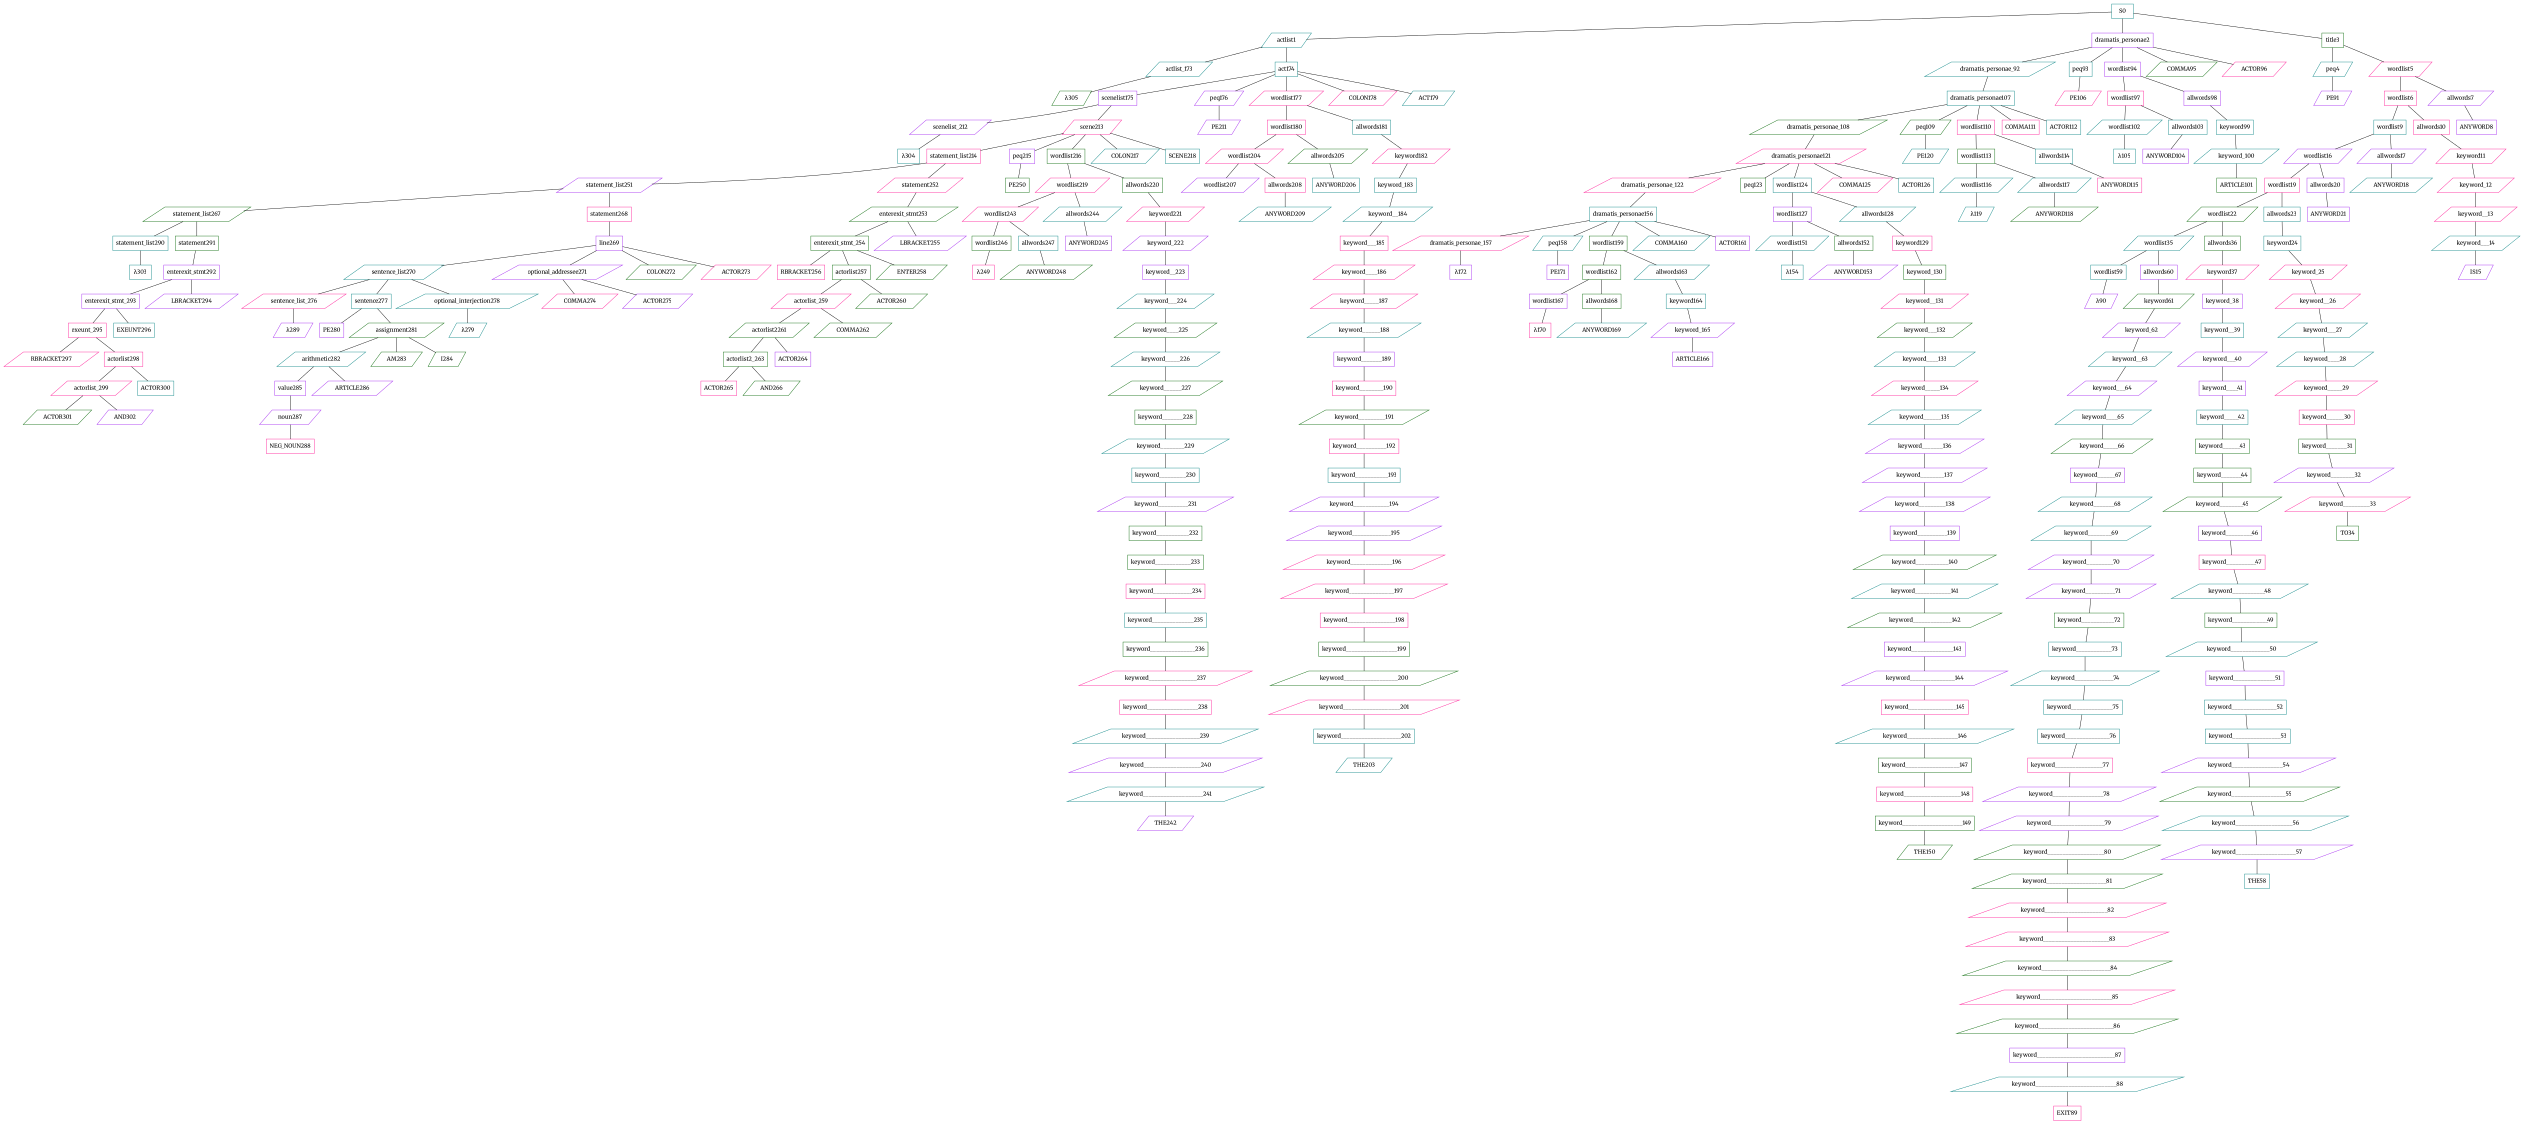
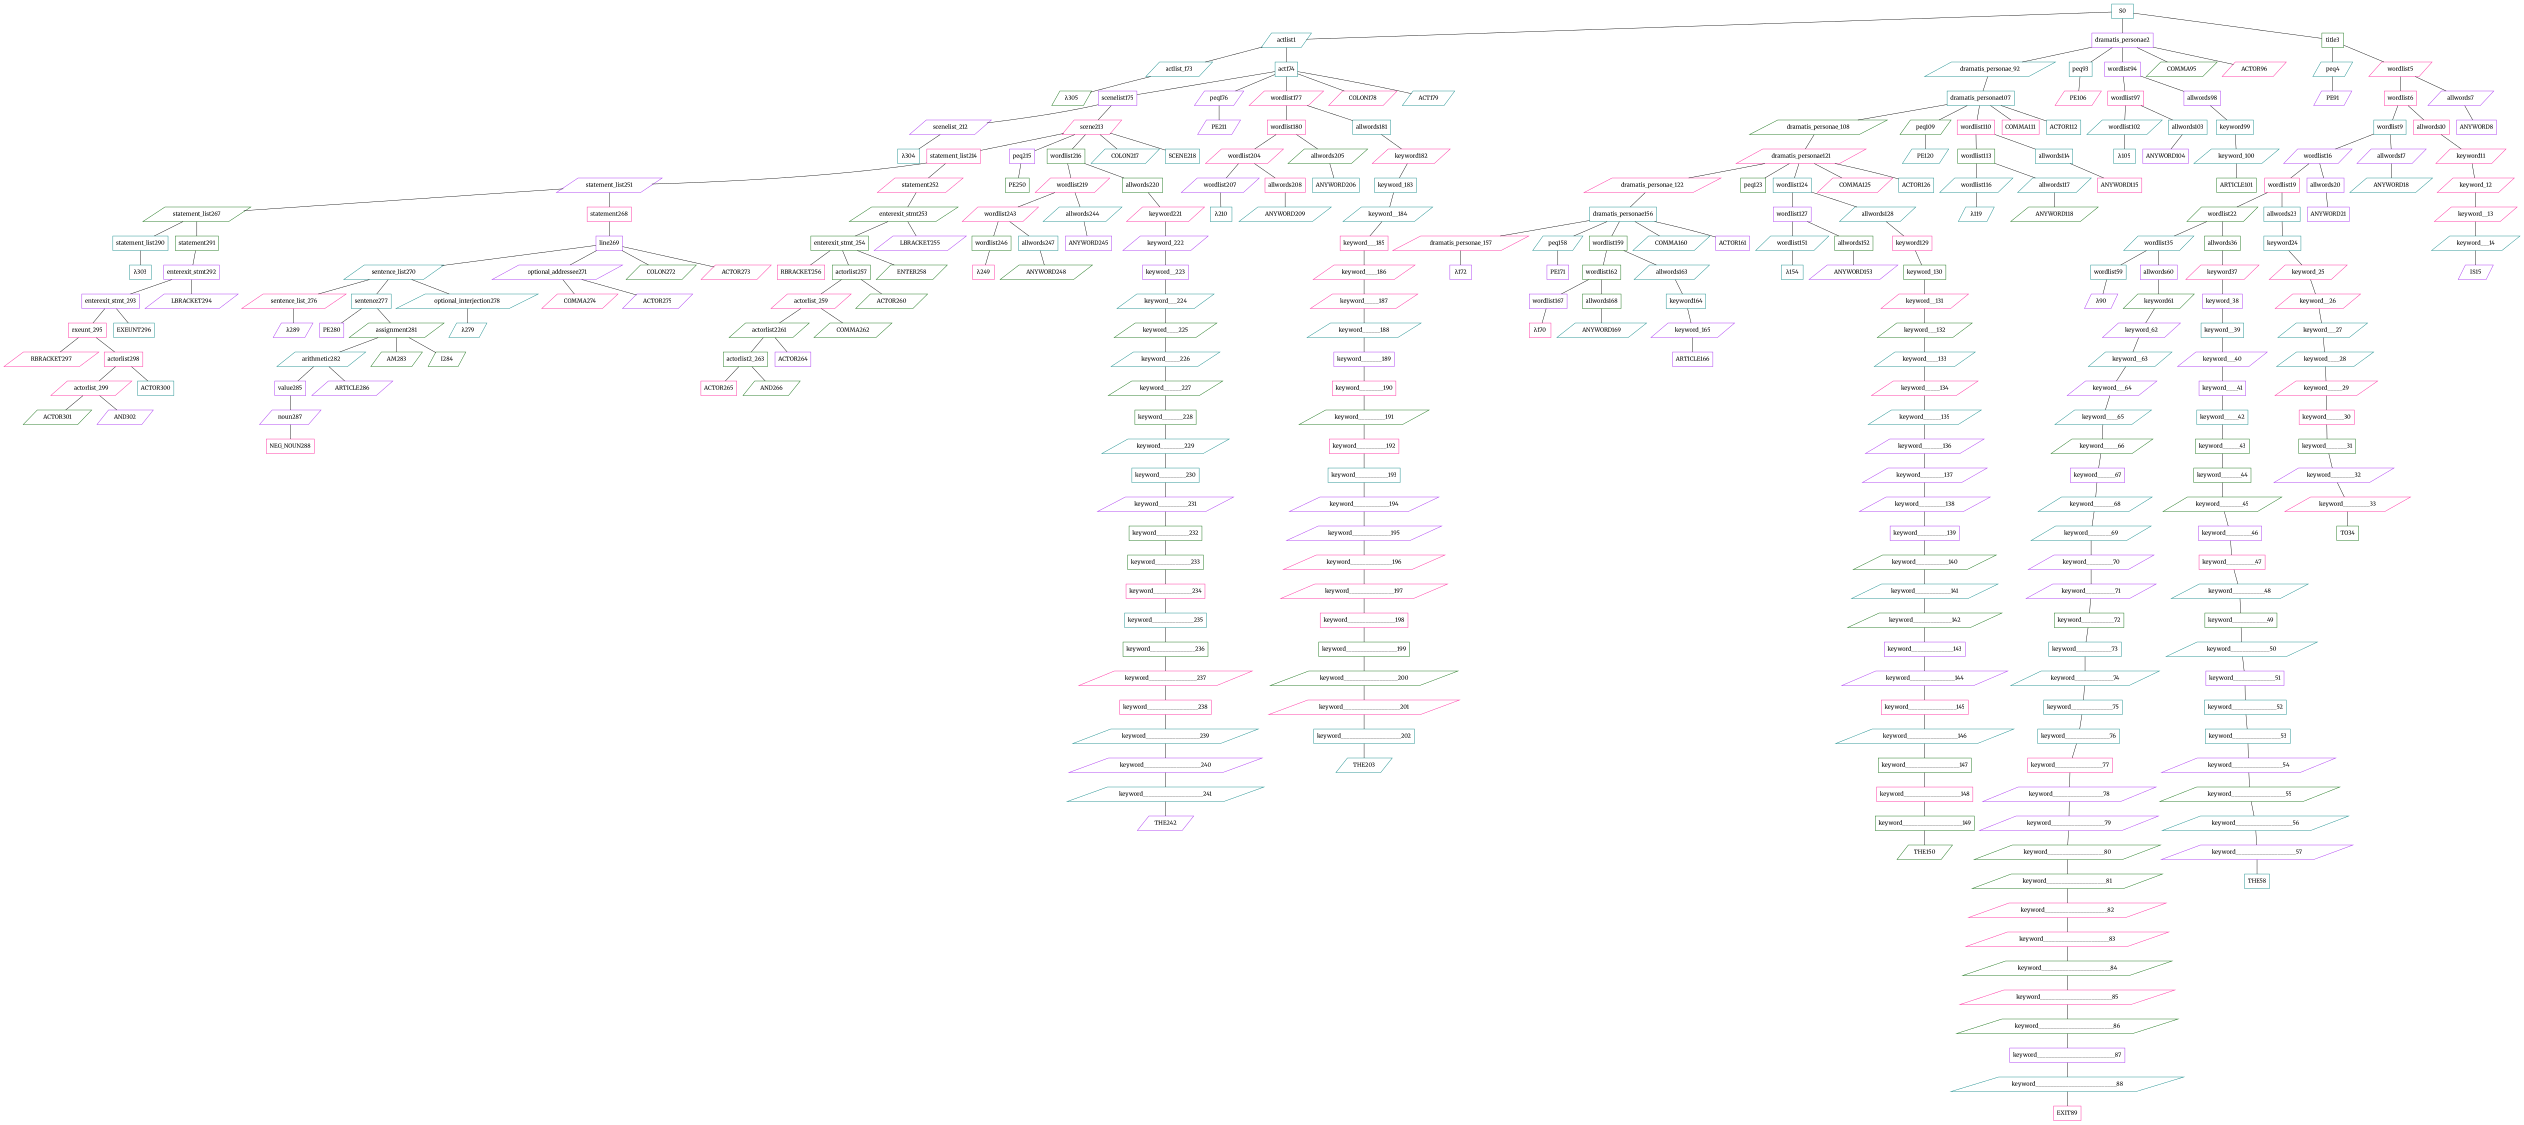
none -> (1221, 214)
